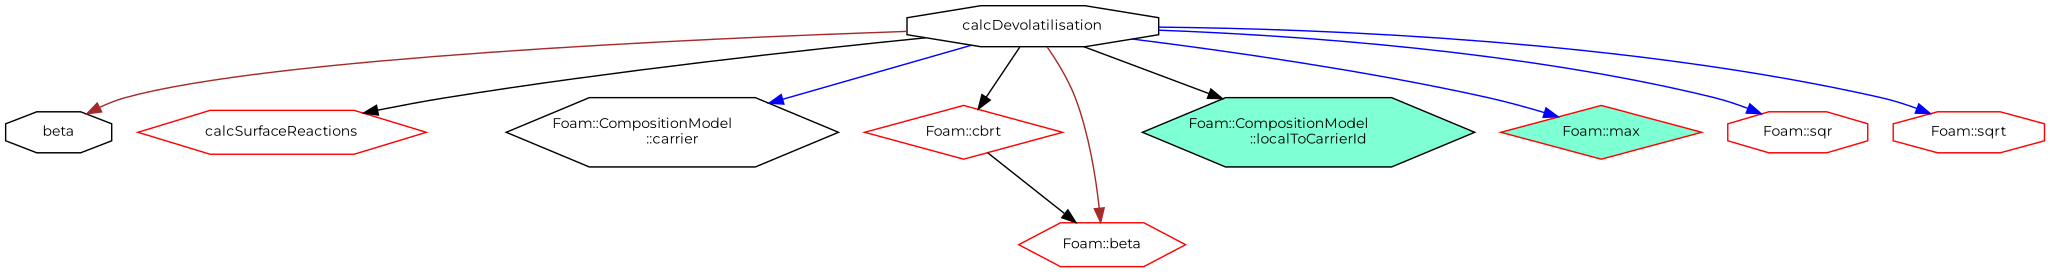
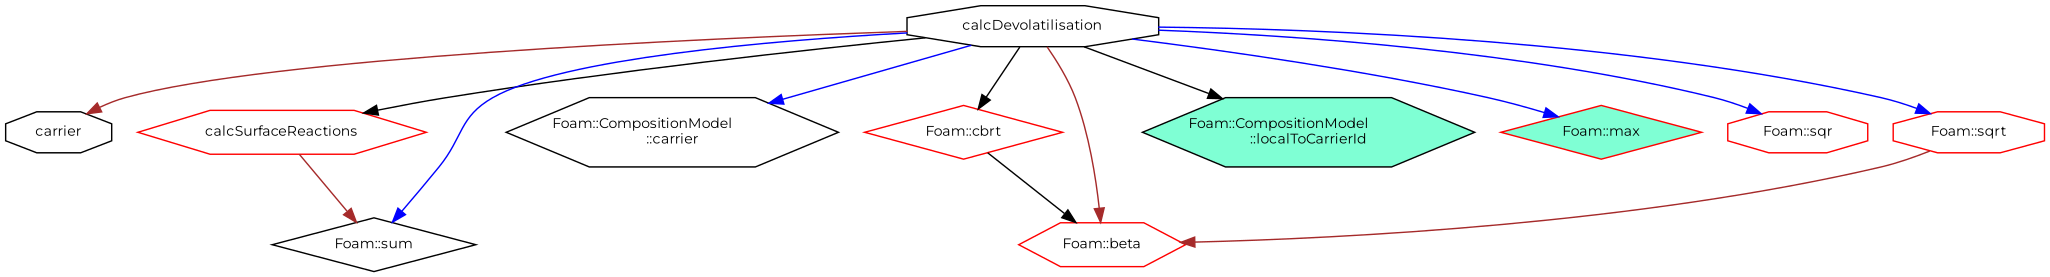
(59, 132) -> (59, 132)
none -> (1565, 218)
none -> (374, 245)
